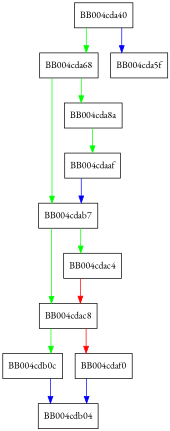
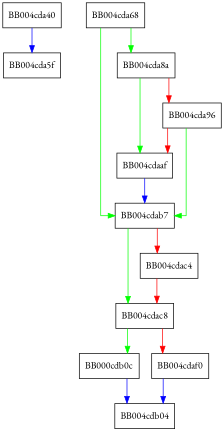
(86, 37) -> none
none -> (192, 116)
(81, 237) -> (157, 237)
(33, 366) -> (109, 366)
